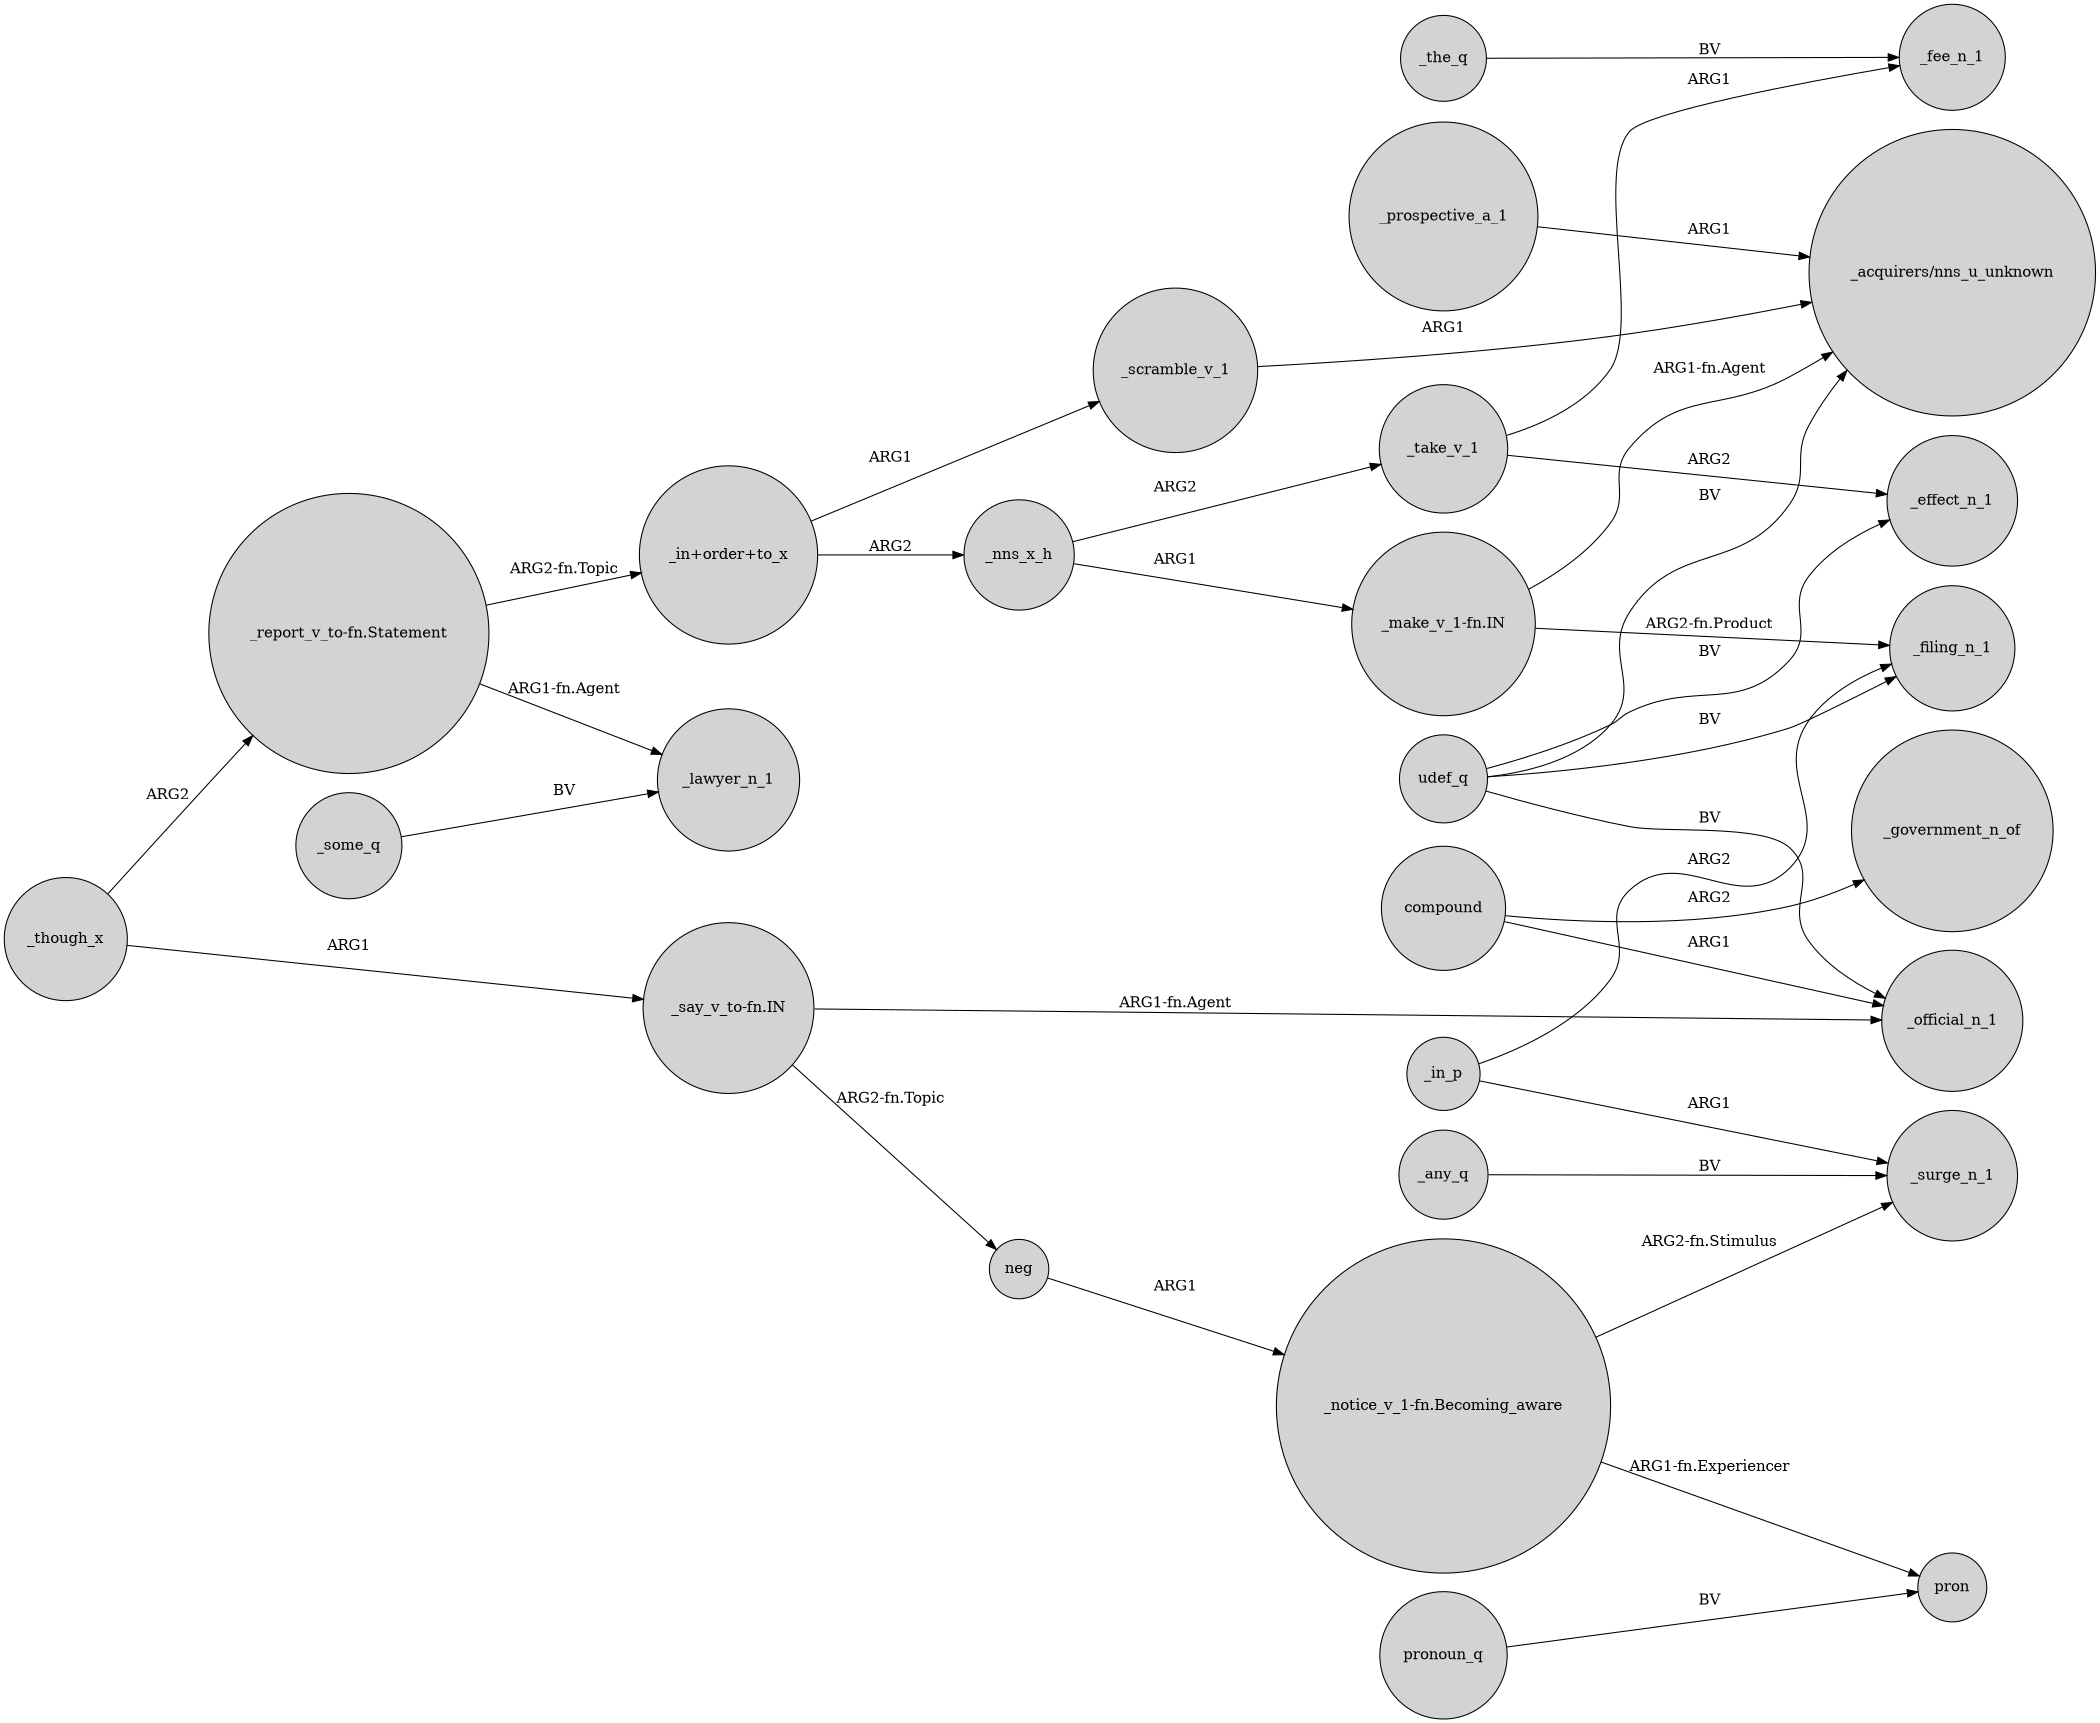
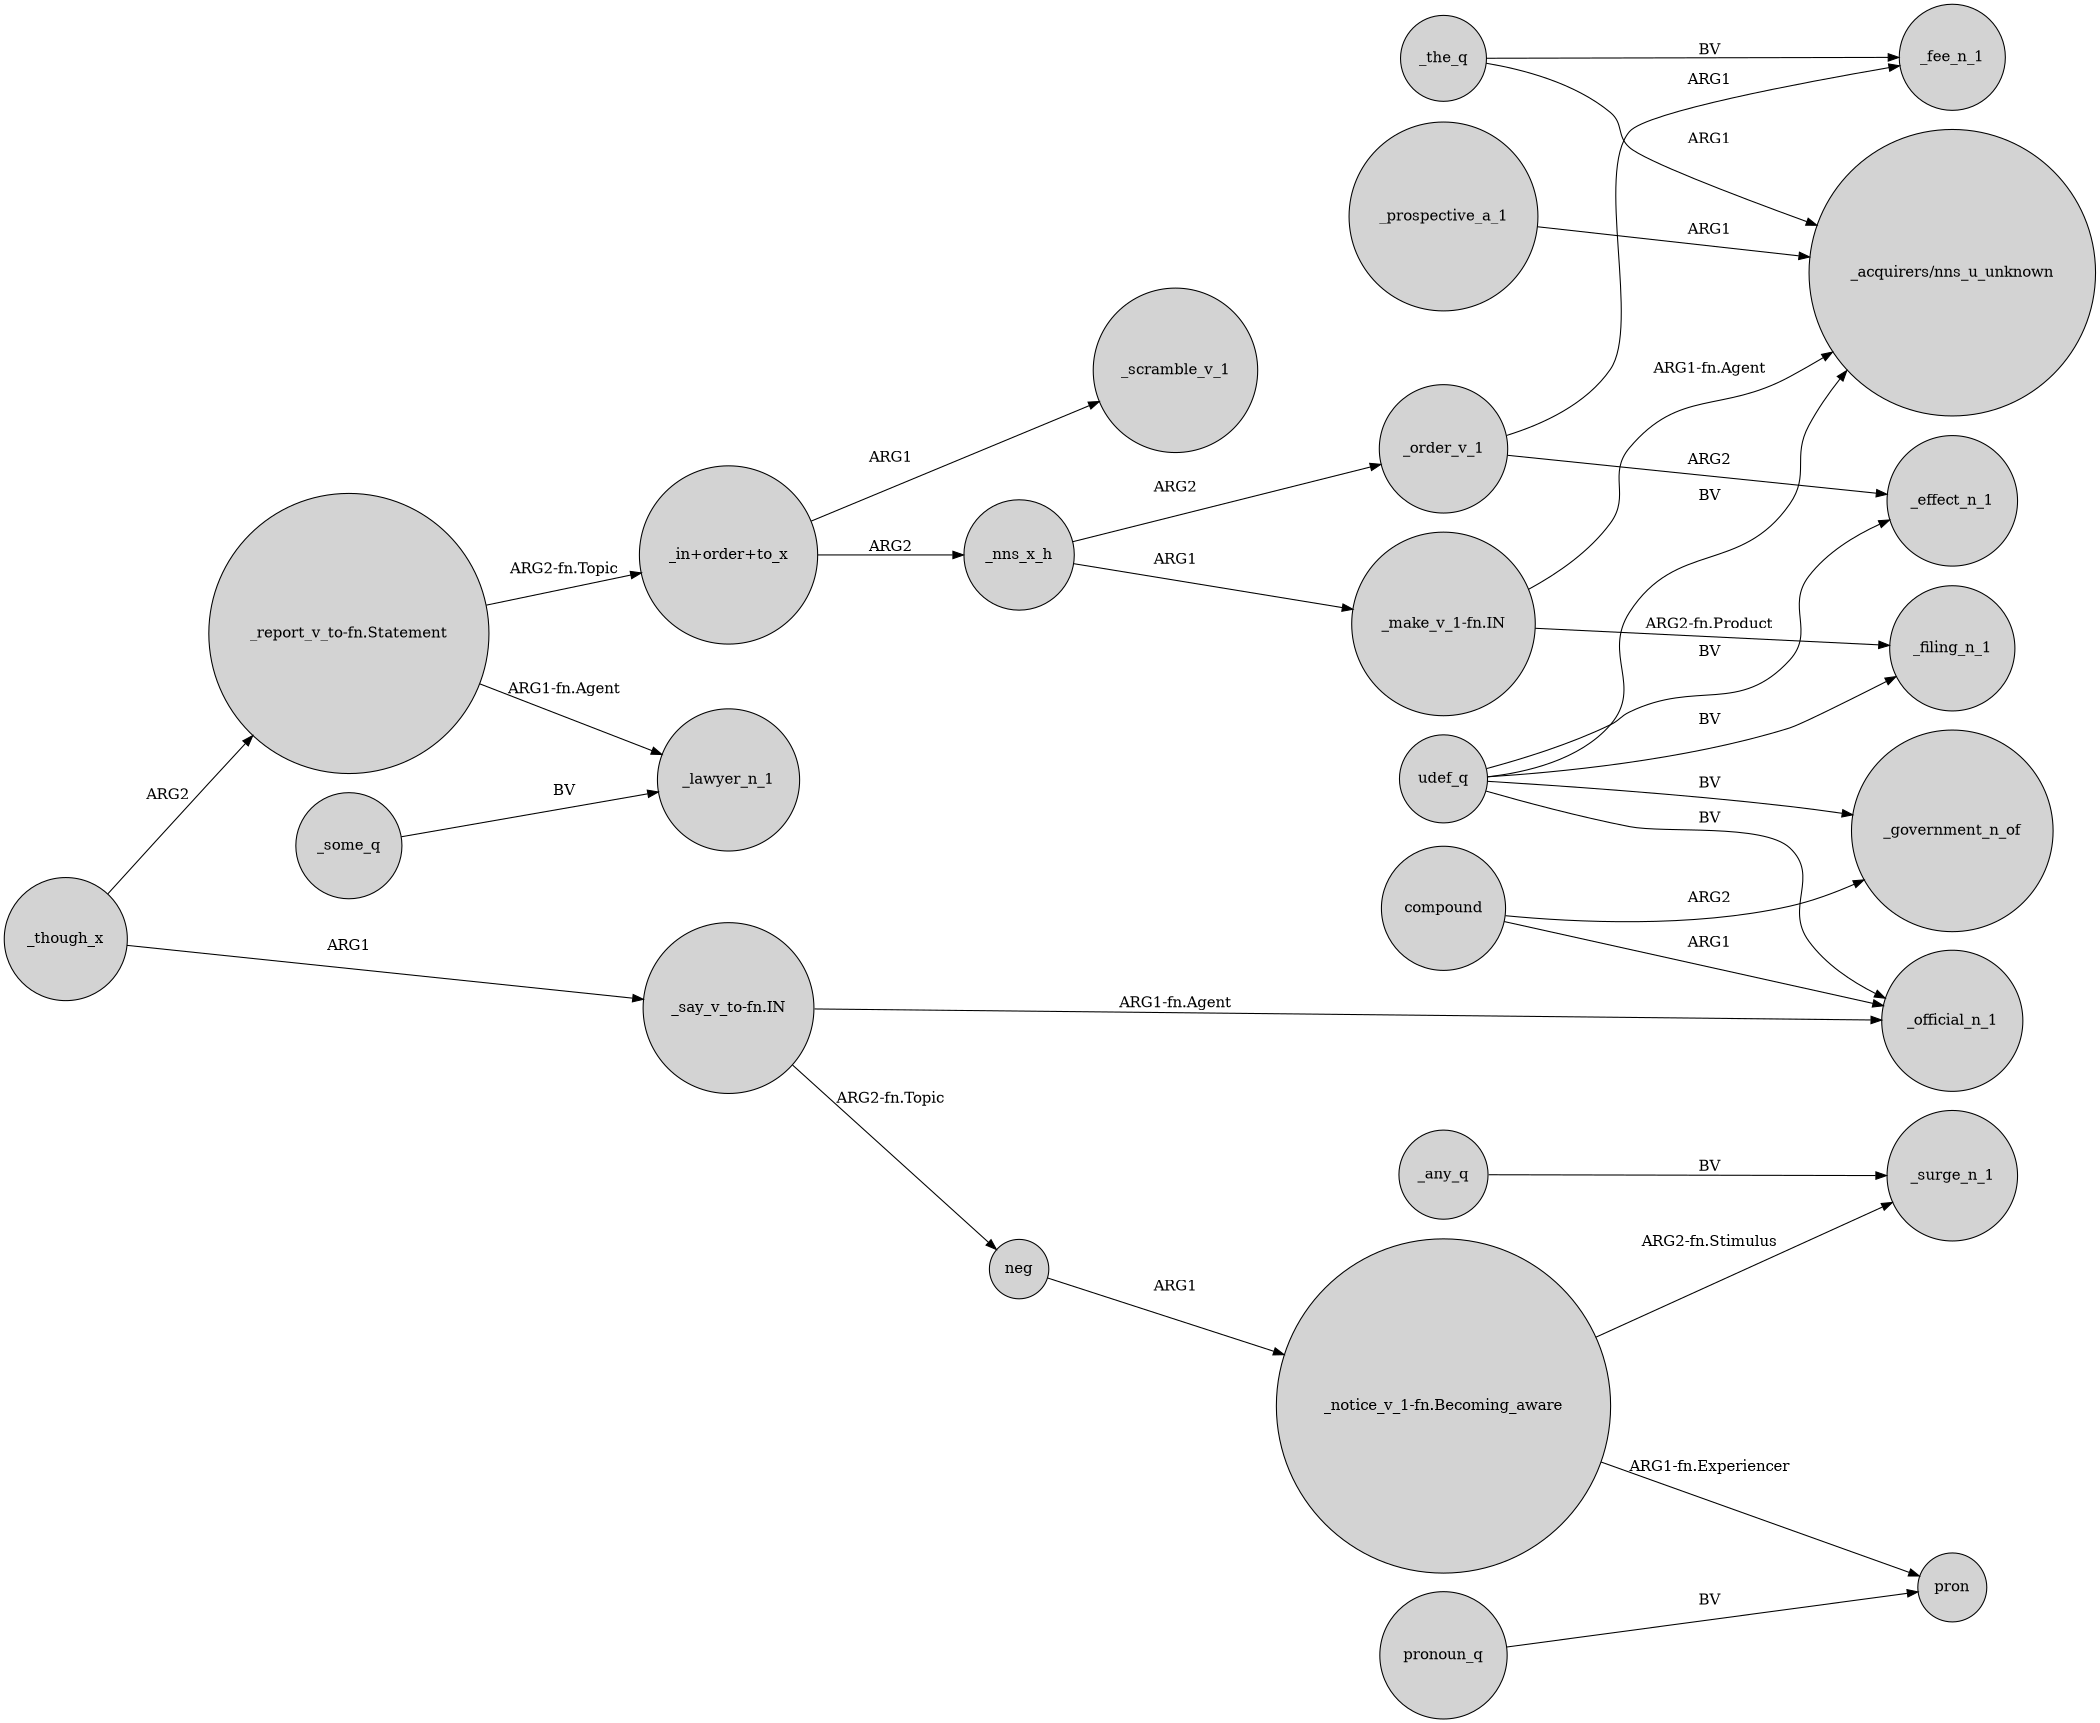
(1531, 346) -> (1637, 152)
(1444, 449) -> (1444, 449)
none -> (1665, 794)
(1444, 1074) -> none
